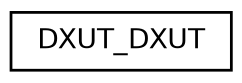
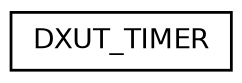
(121, 41) -> (121, 41)
